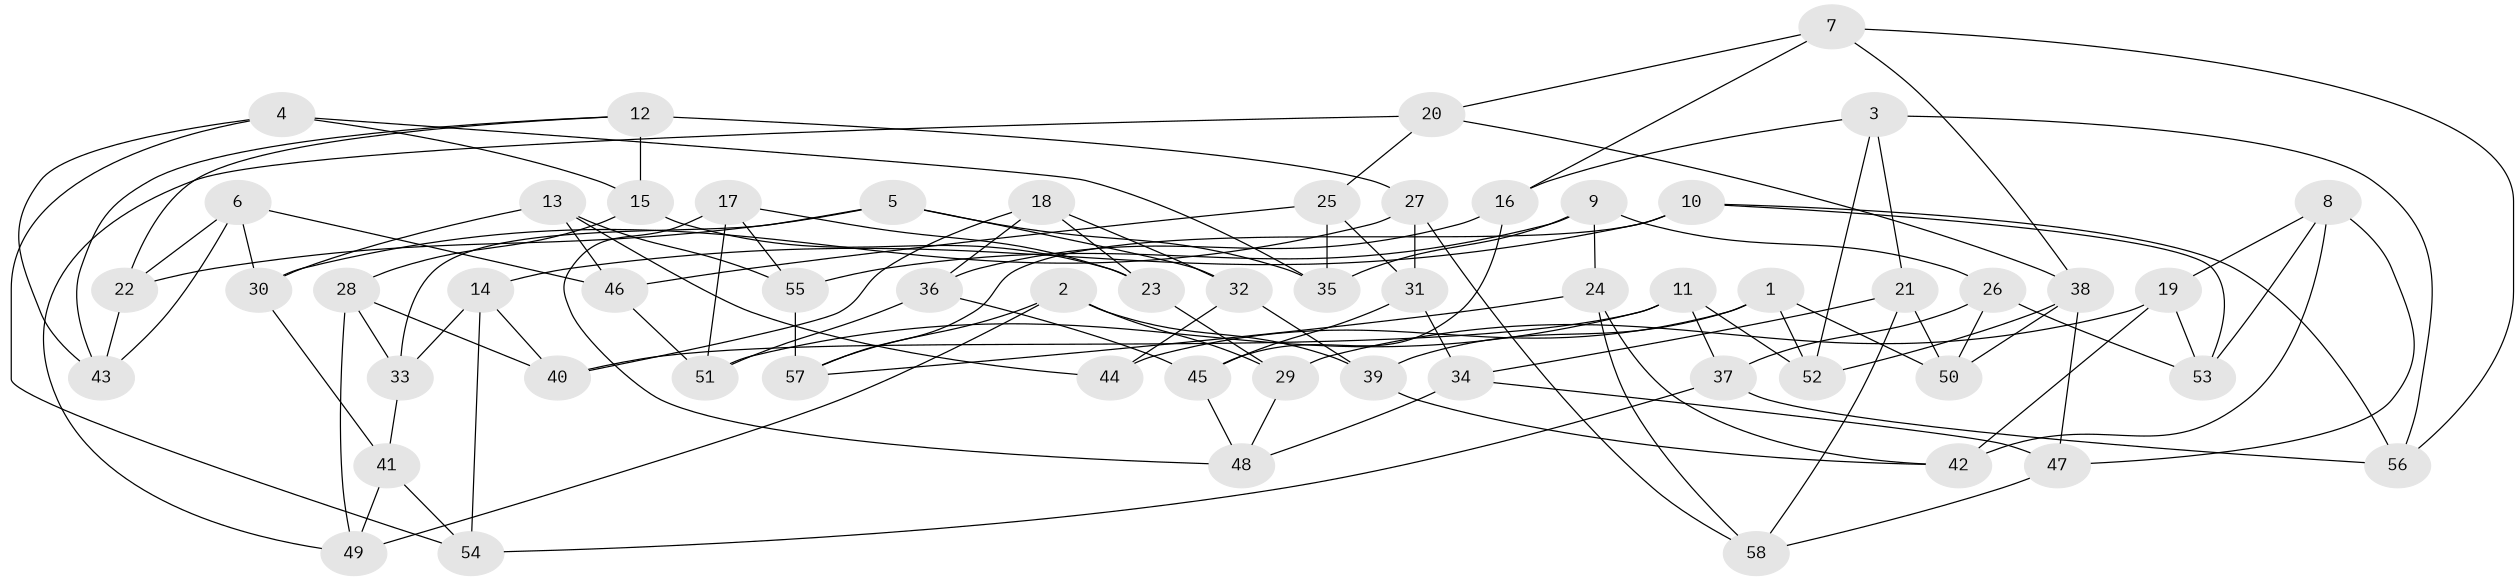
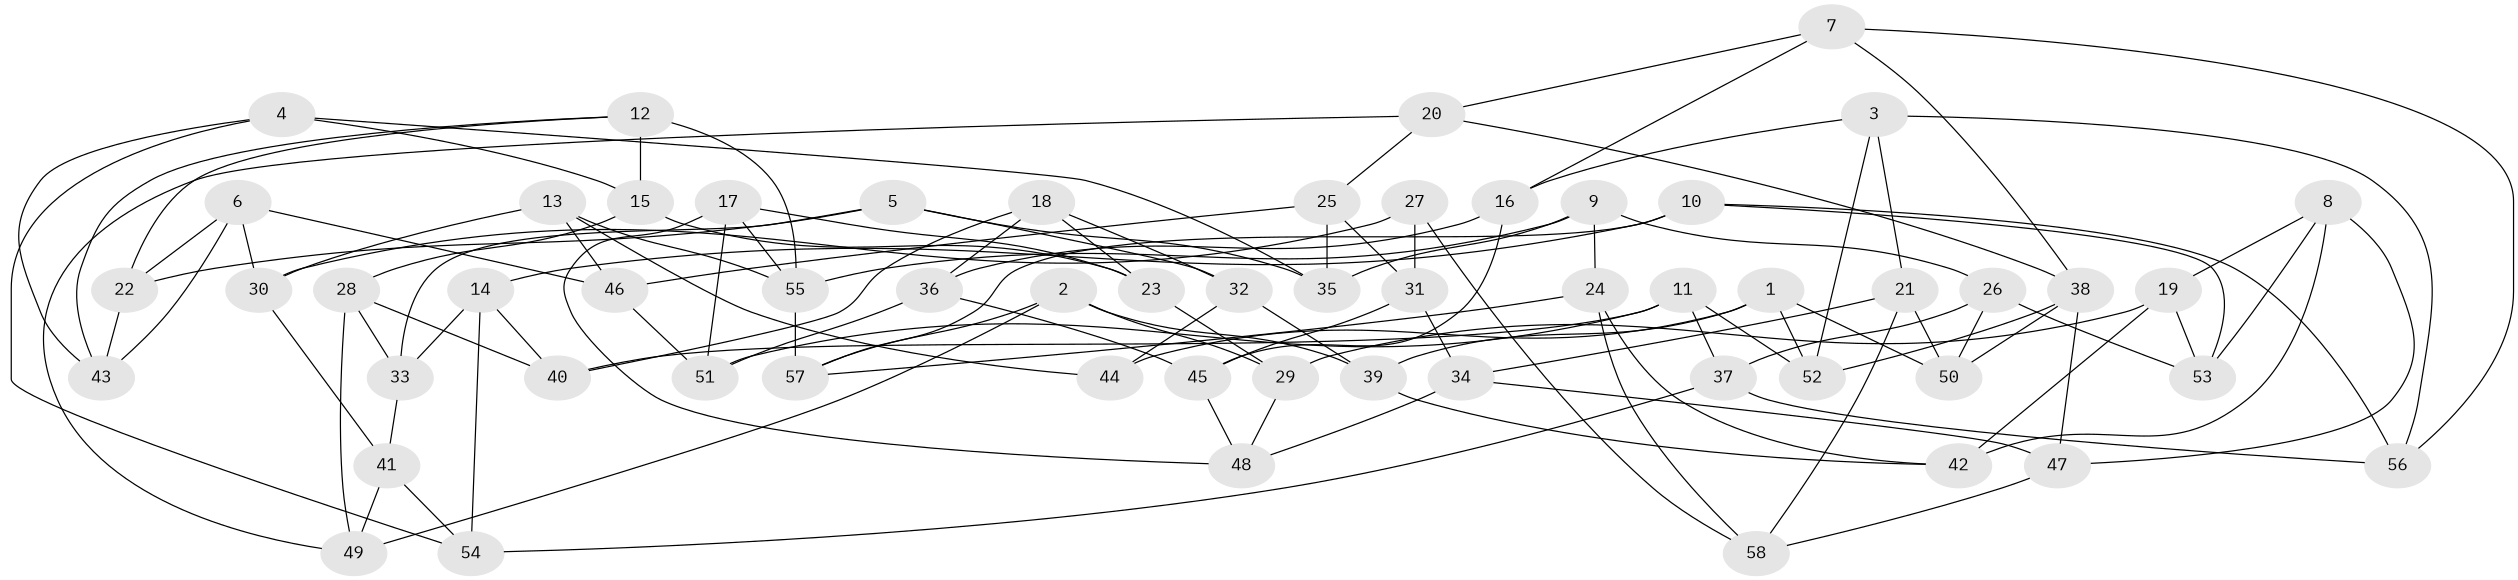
(1033, 138) -> (764, 171)
